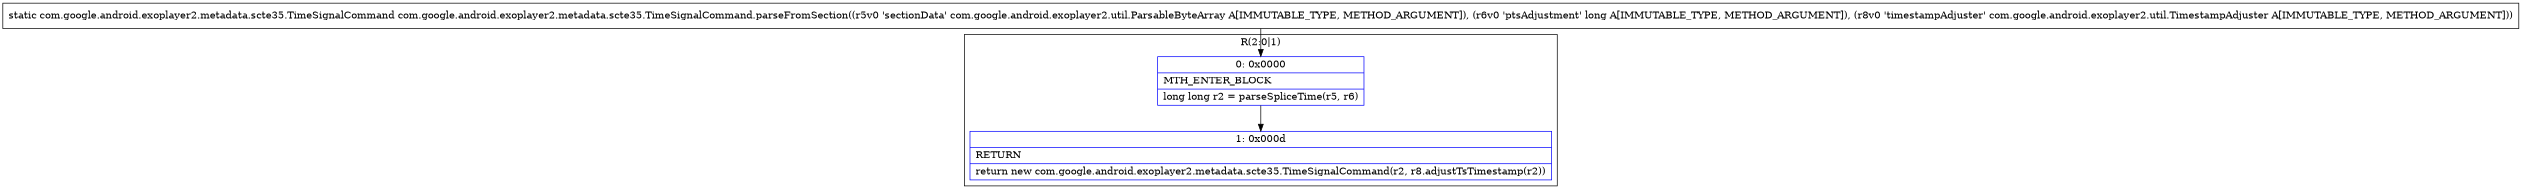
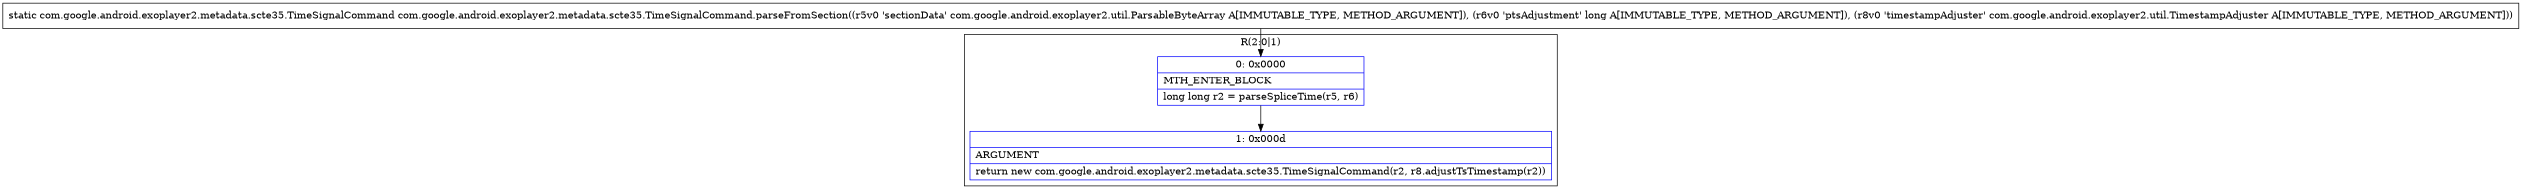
(999, 155) -> (1007, 155)
